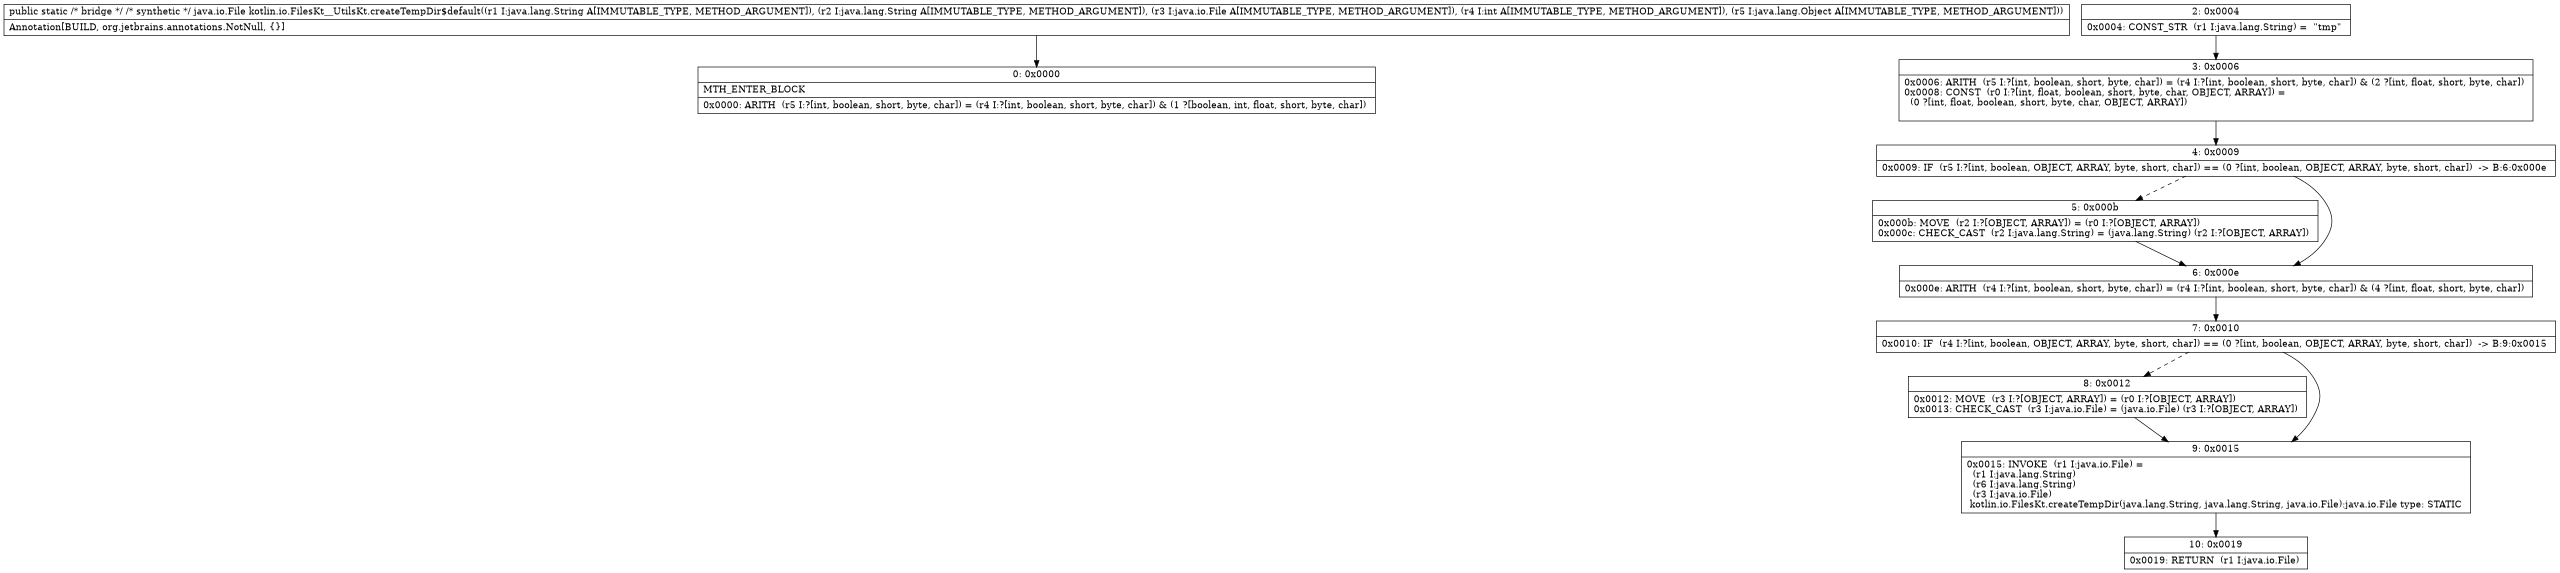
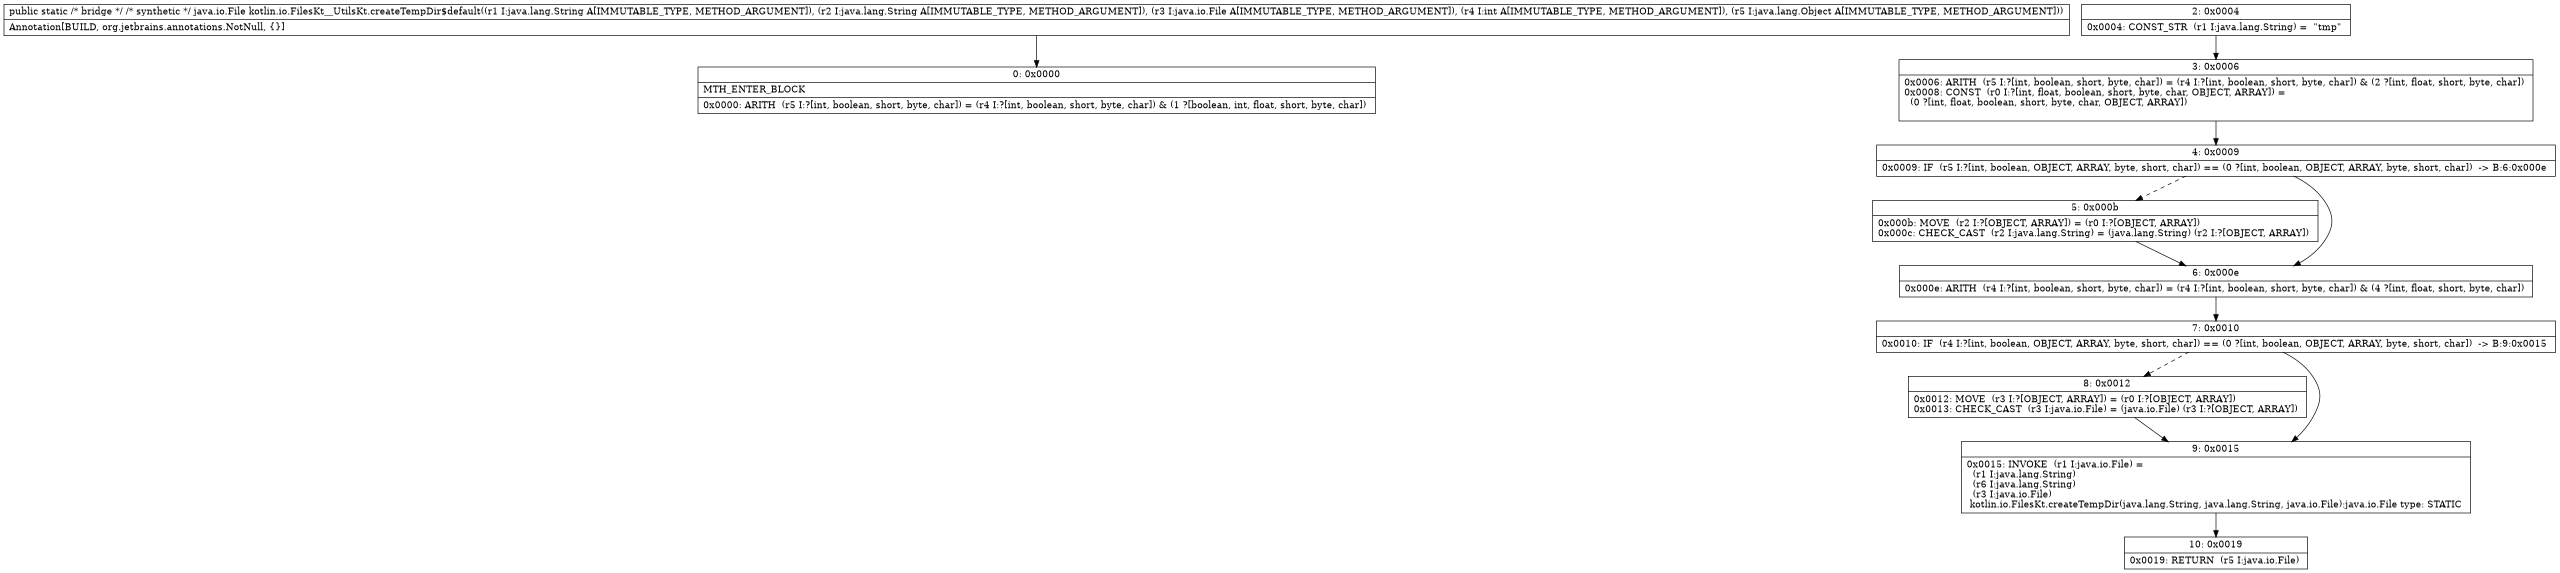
(2216, 561) -> (2216, 561)
